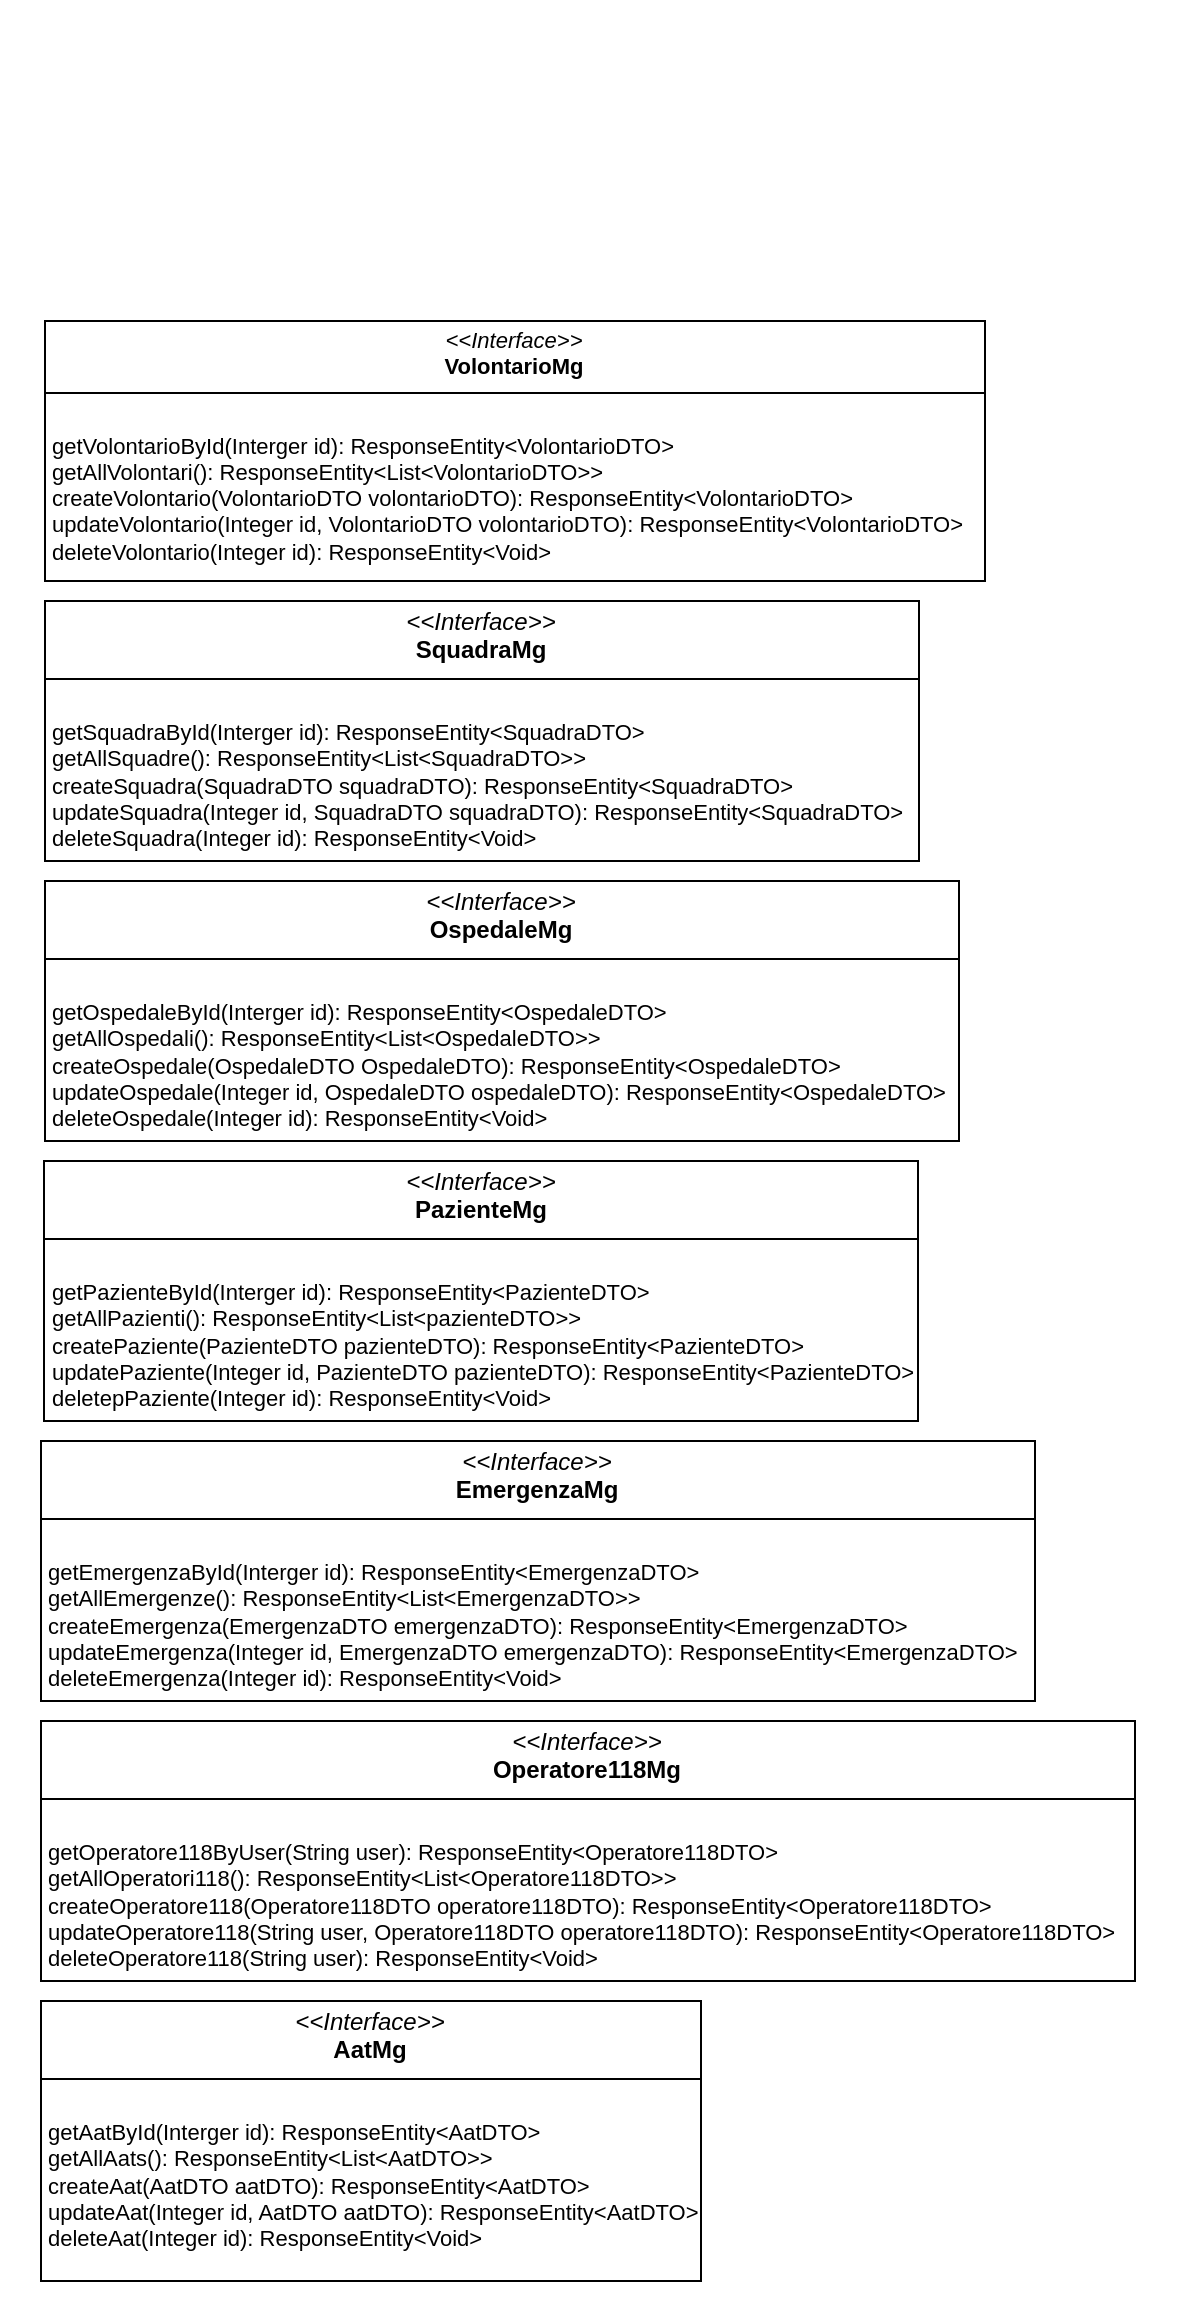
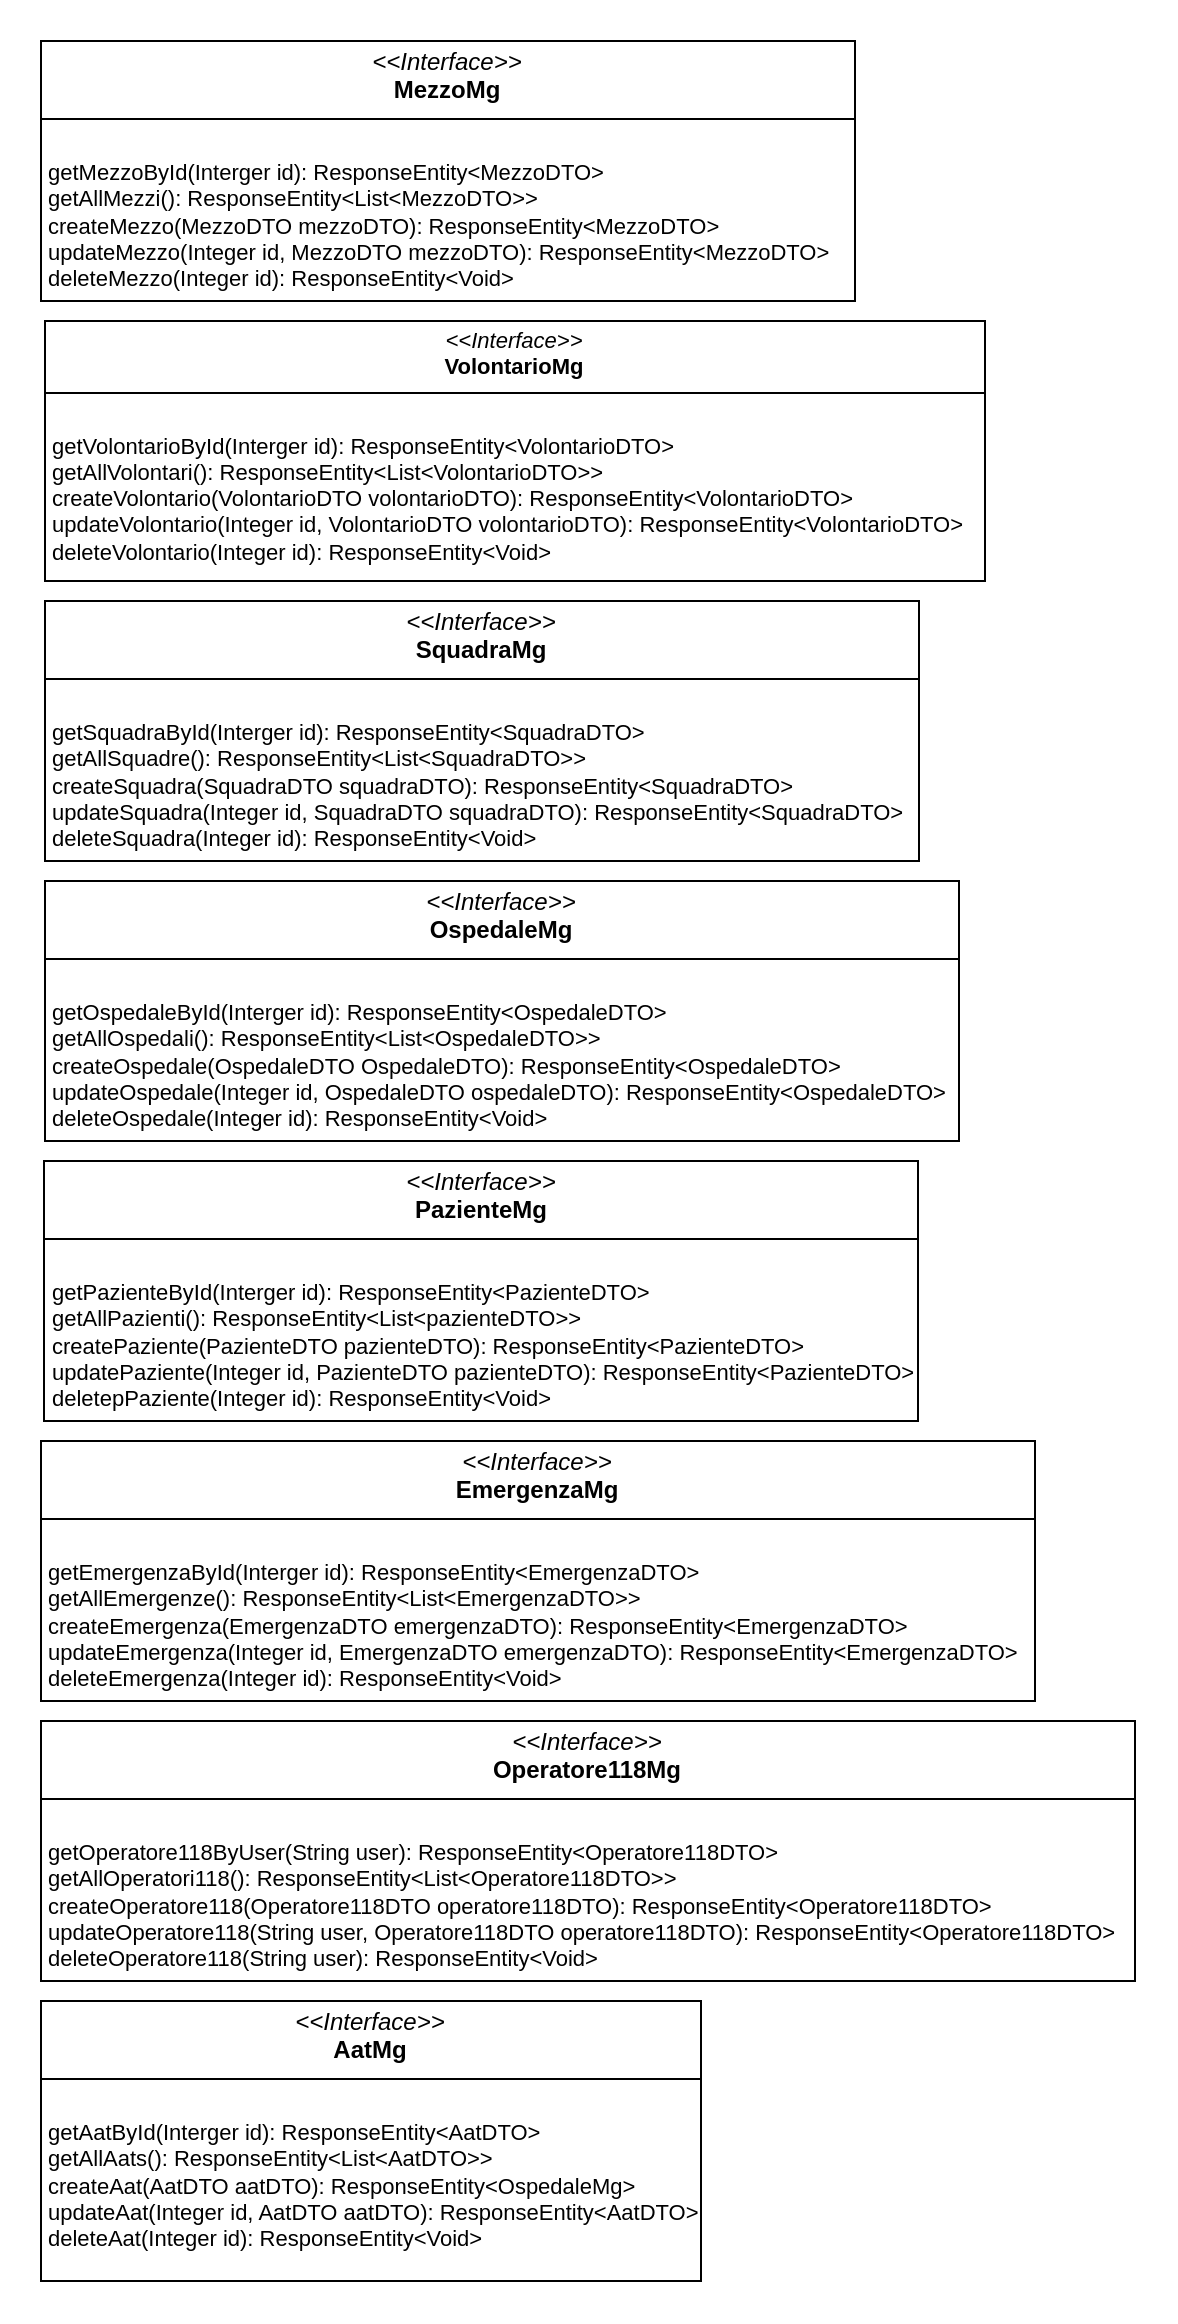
none -> (448, 171)
(373, 2116) -> (373, 2131)
